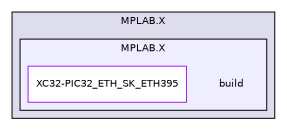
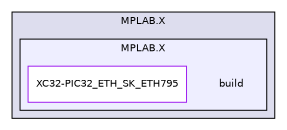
(107, 84) -> (107, 84)
